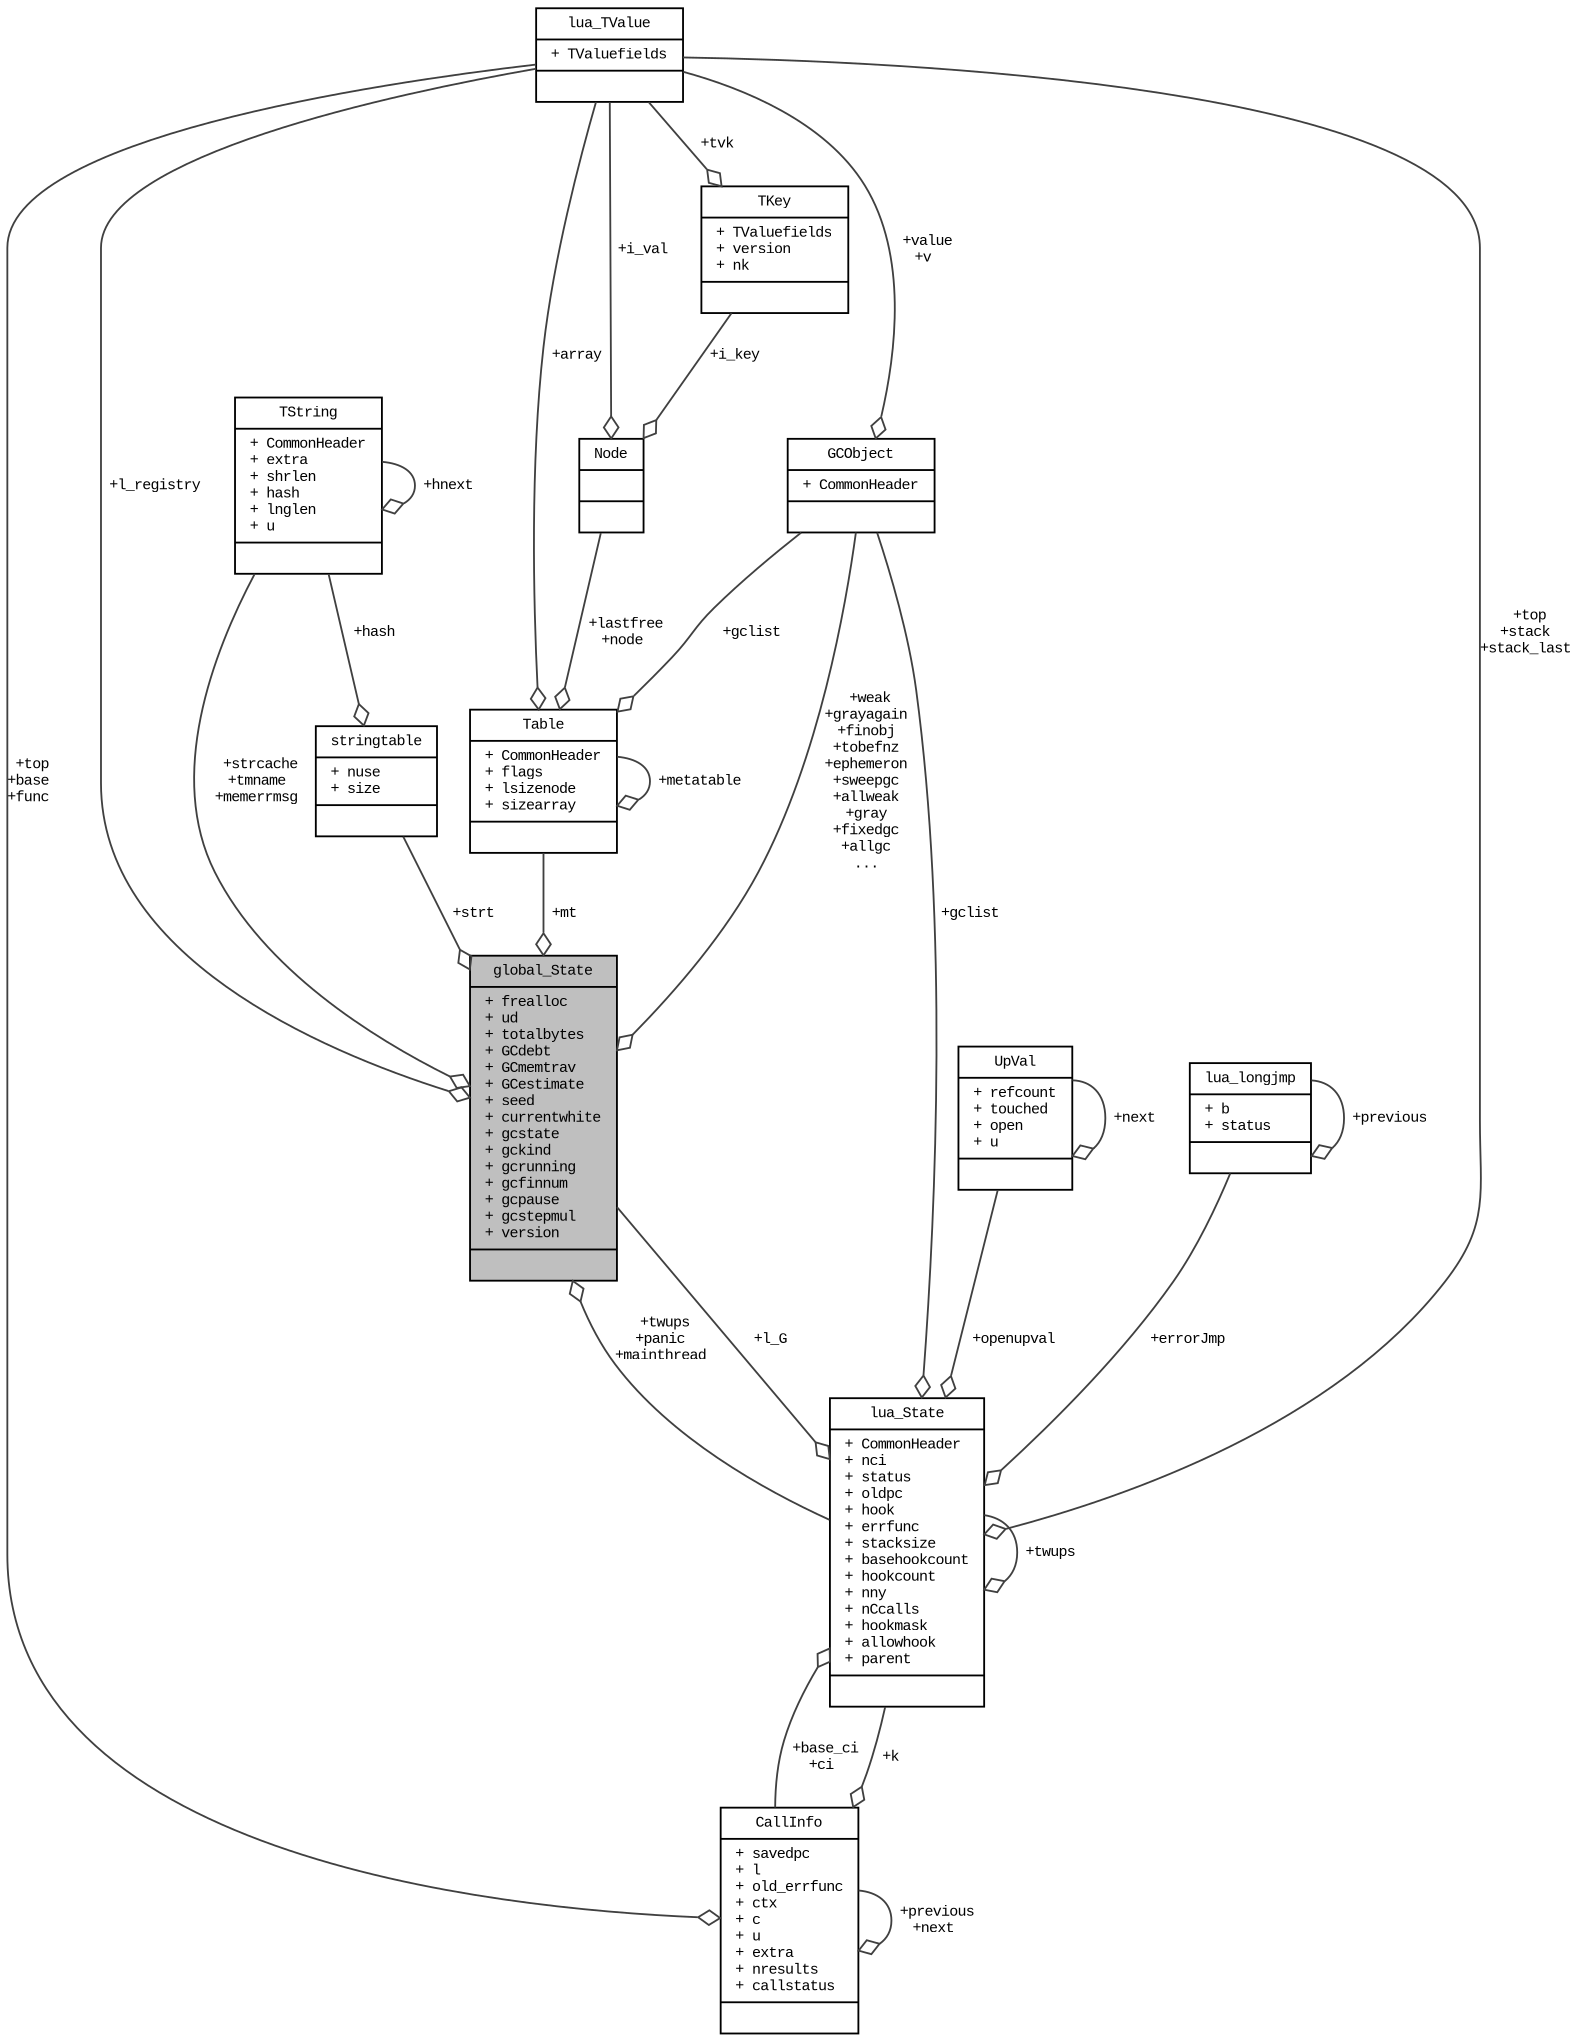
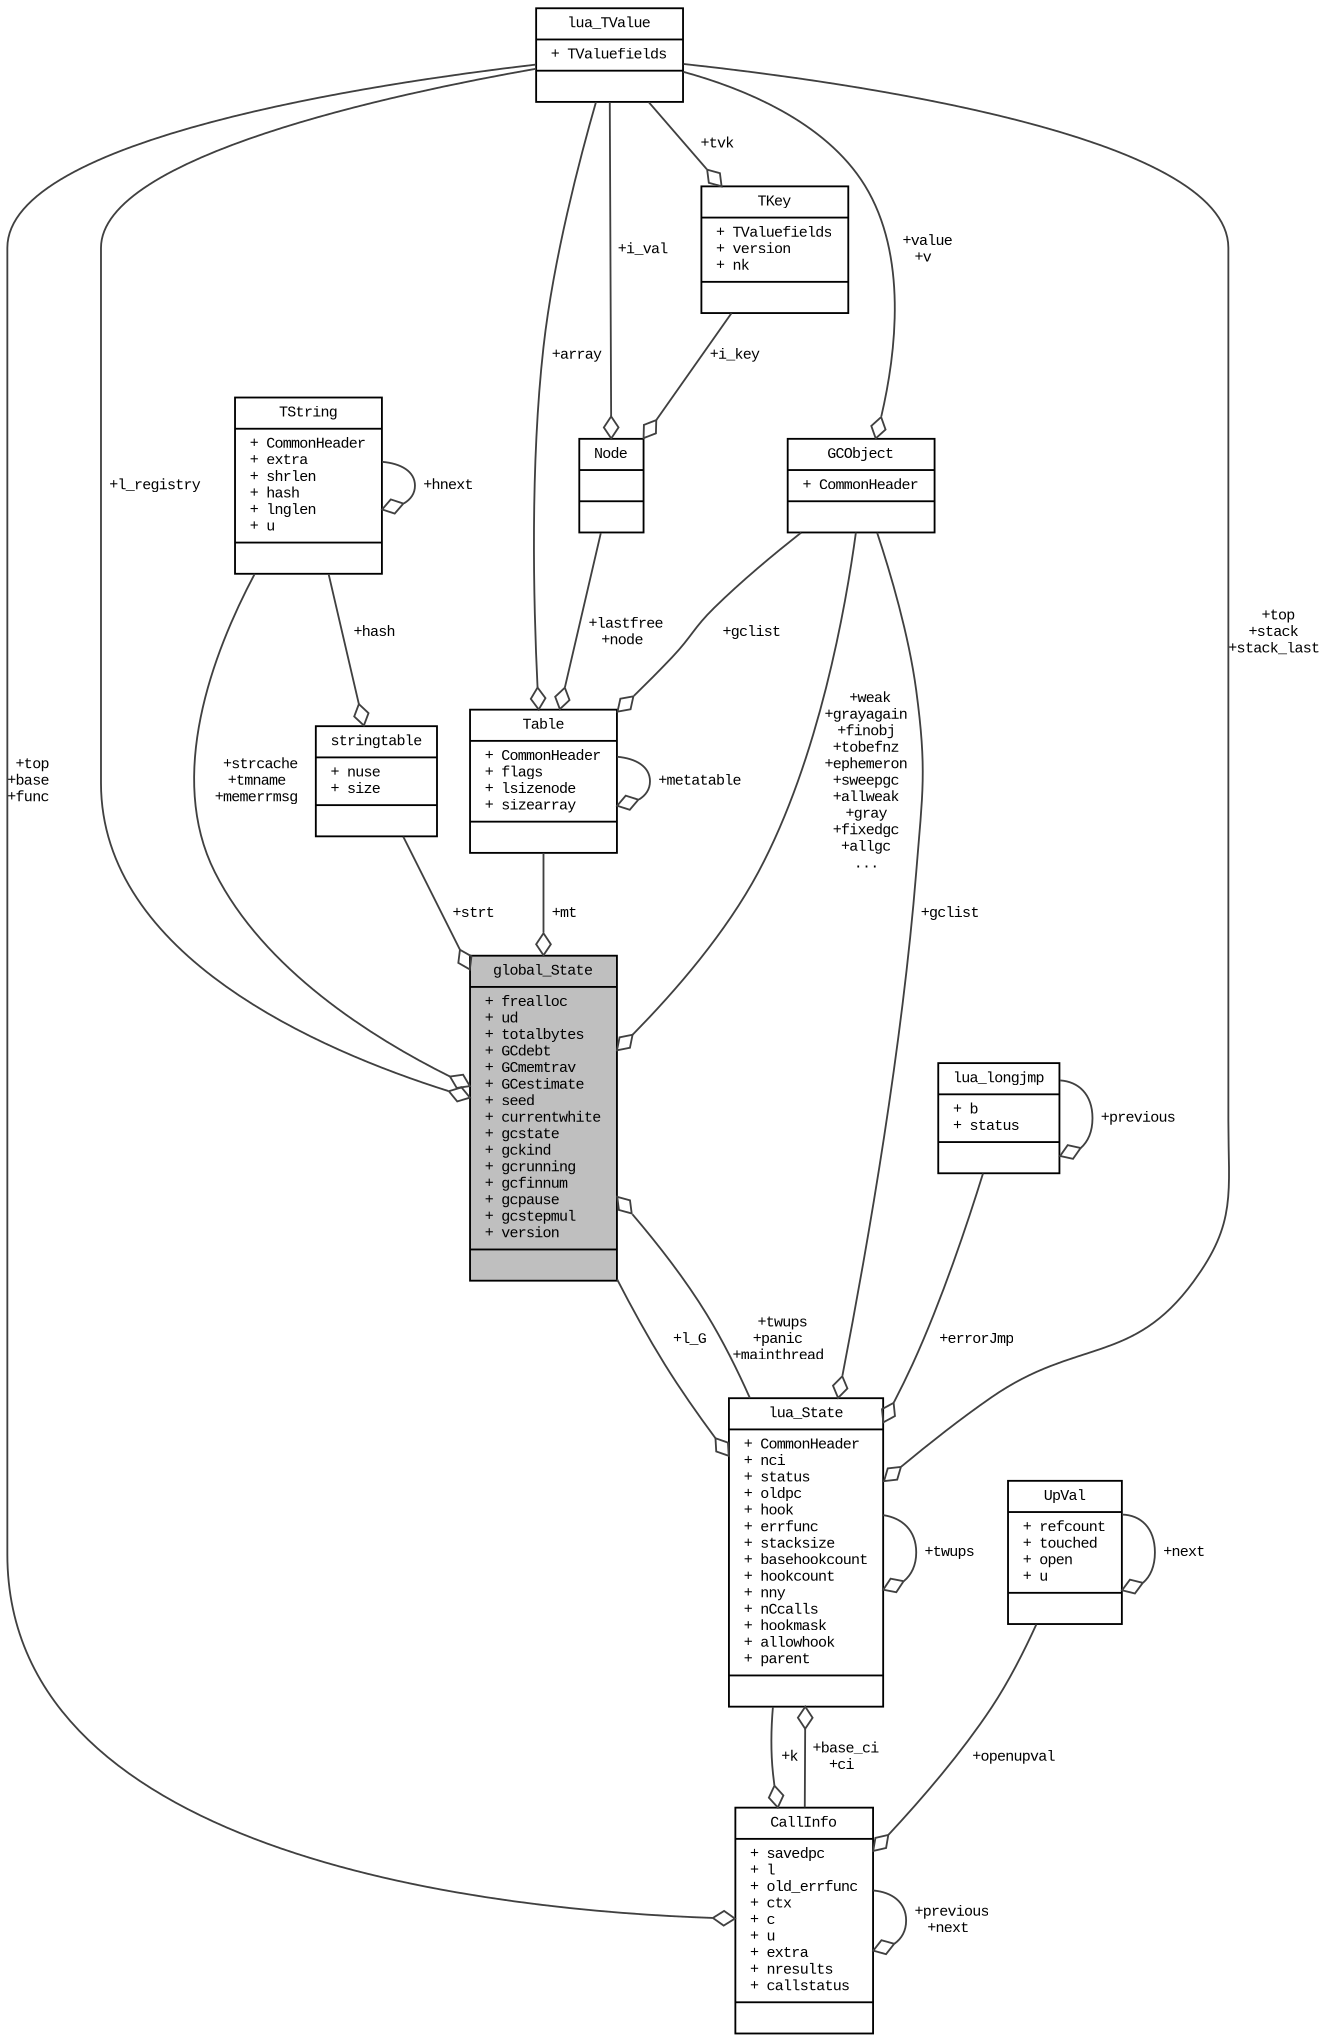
(974, 1283) -> (972, 1736)
